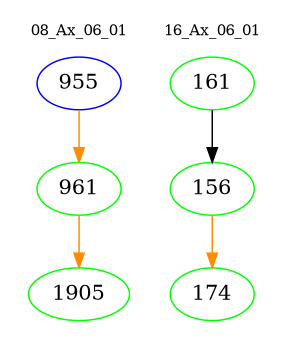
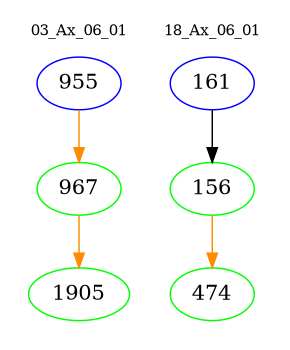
(79, 31) -> (79, 31)
(212, 31) -> (212, 31)
(212, 83) -> (212, 83)
(79, 189) -> (79, 189)
(212, 294) -> (212, 294)
